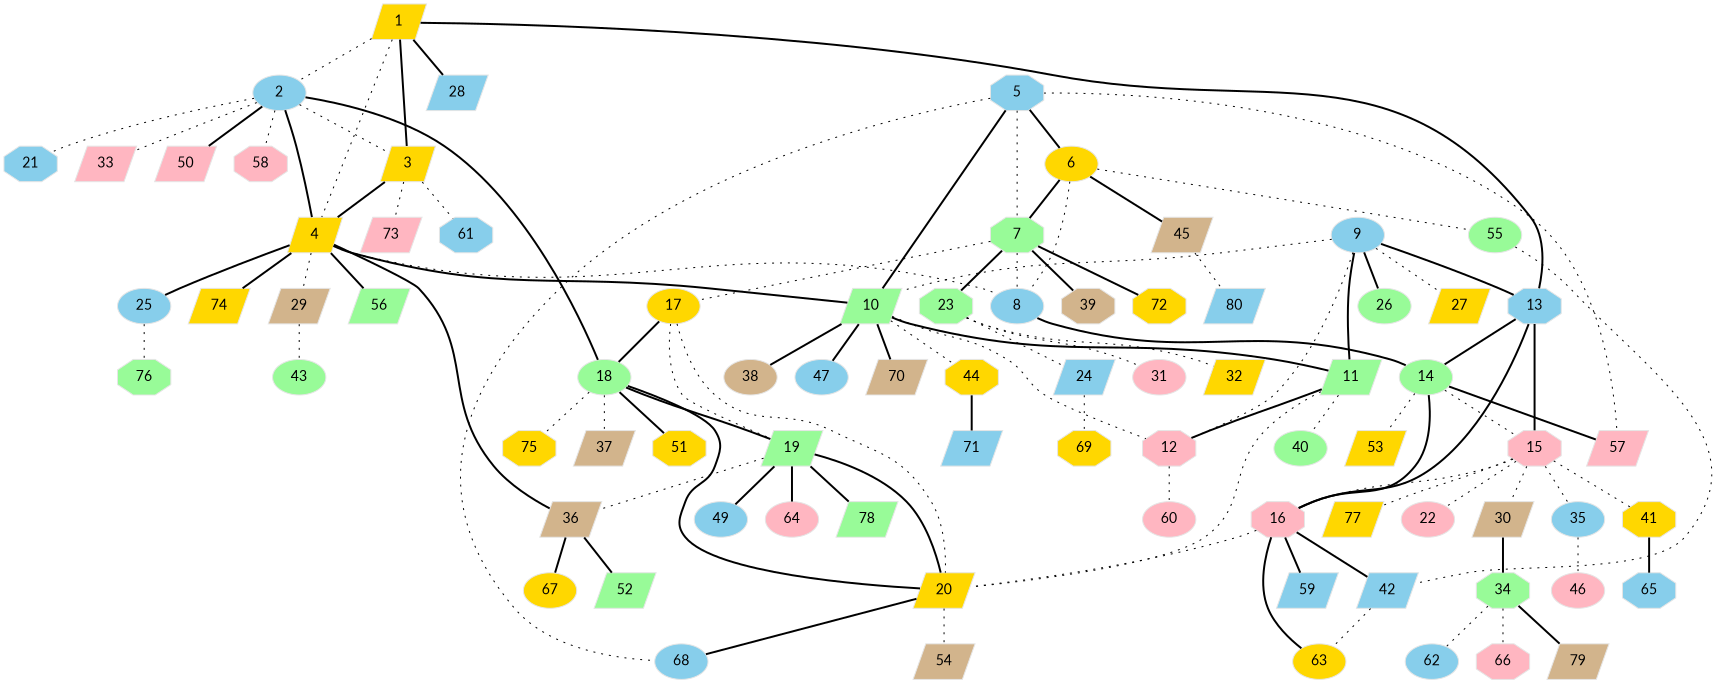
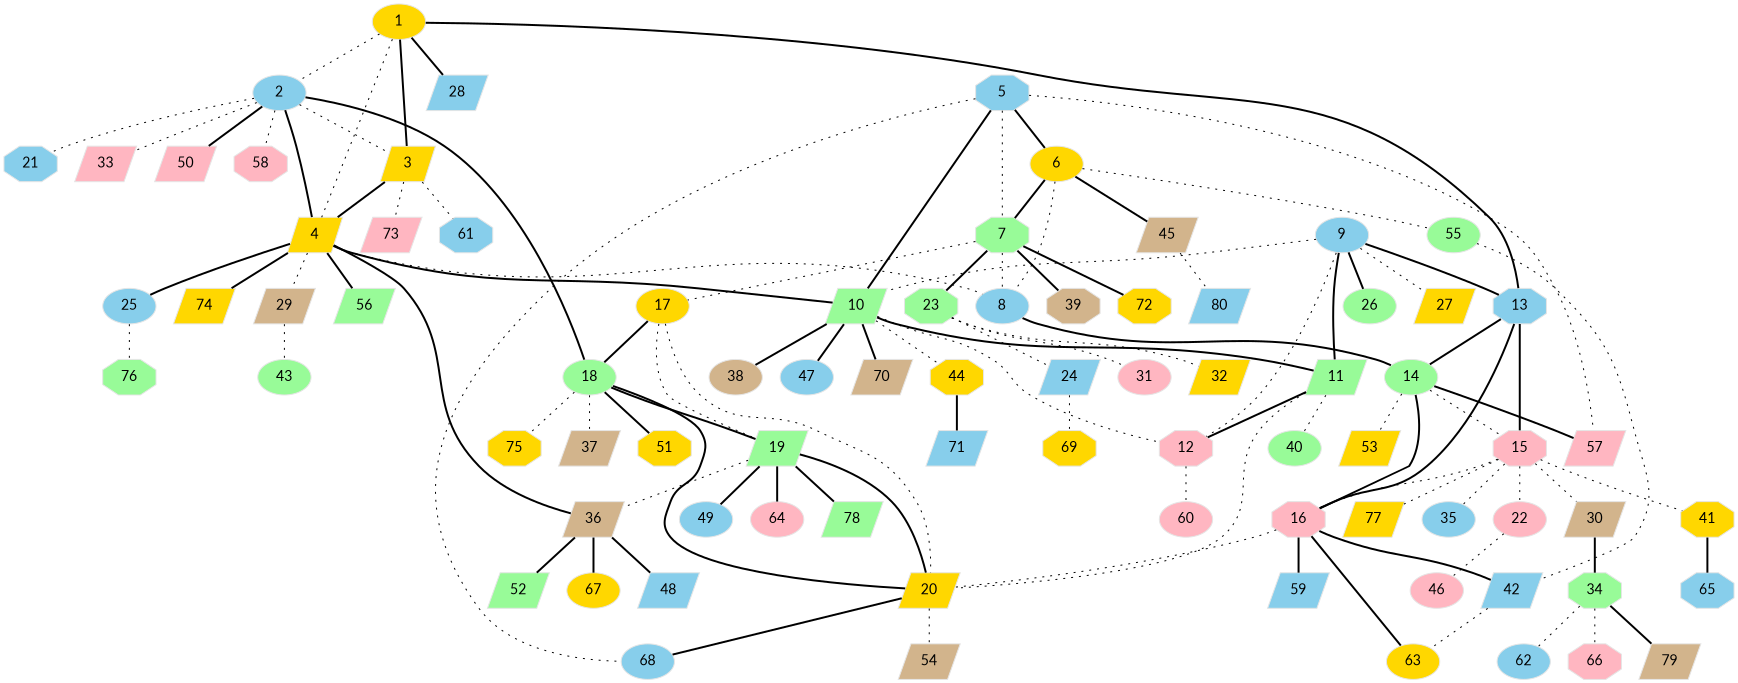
(399, 22) -> (399, 22)
(1578, 555) -> (1478, 555)
none -> (669, 591)
